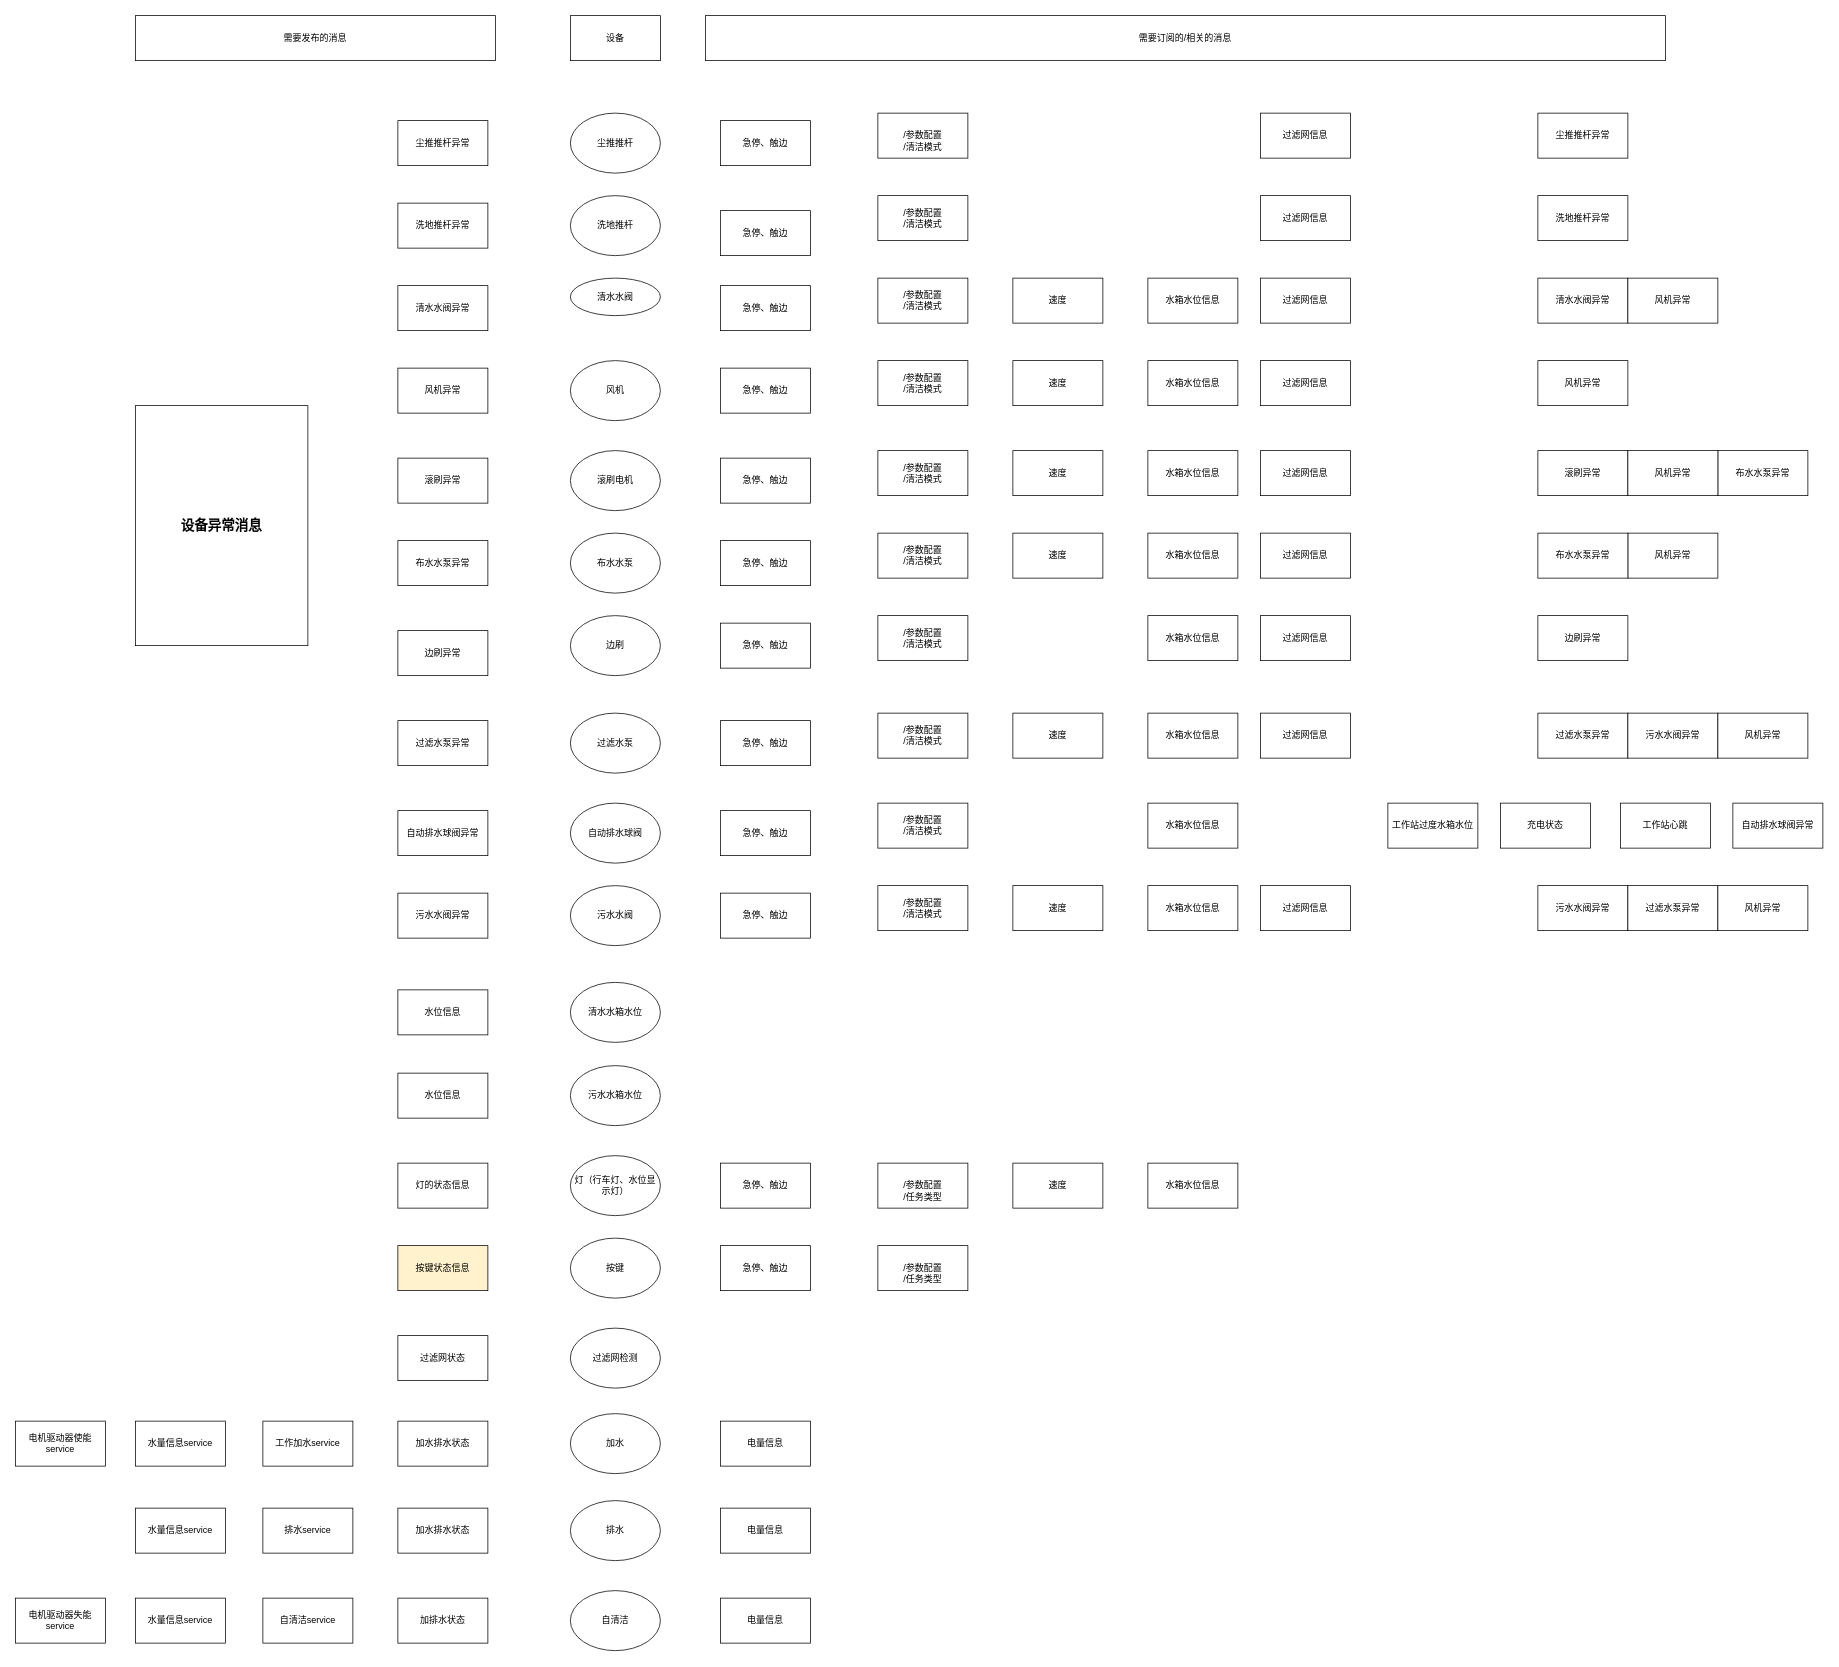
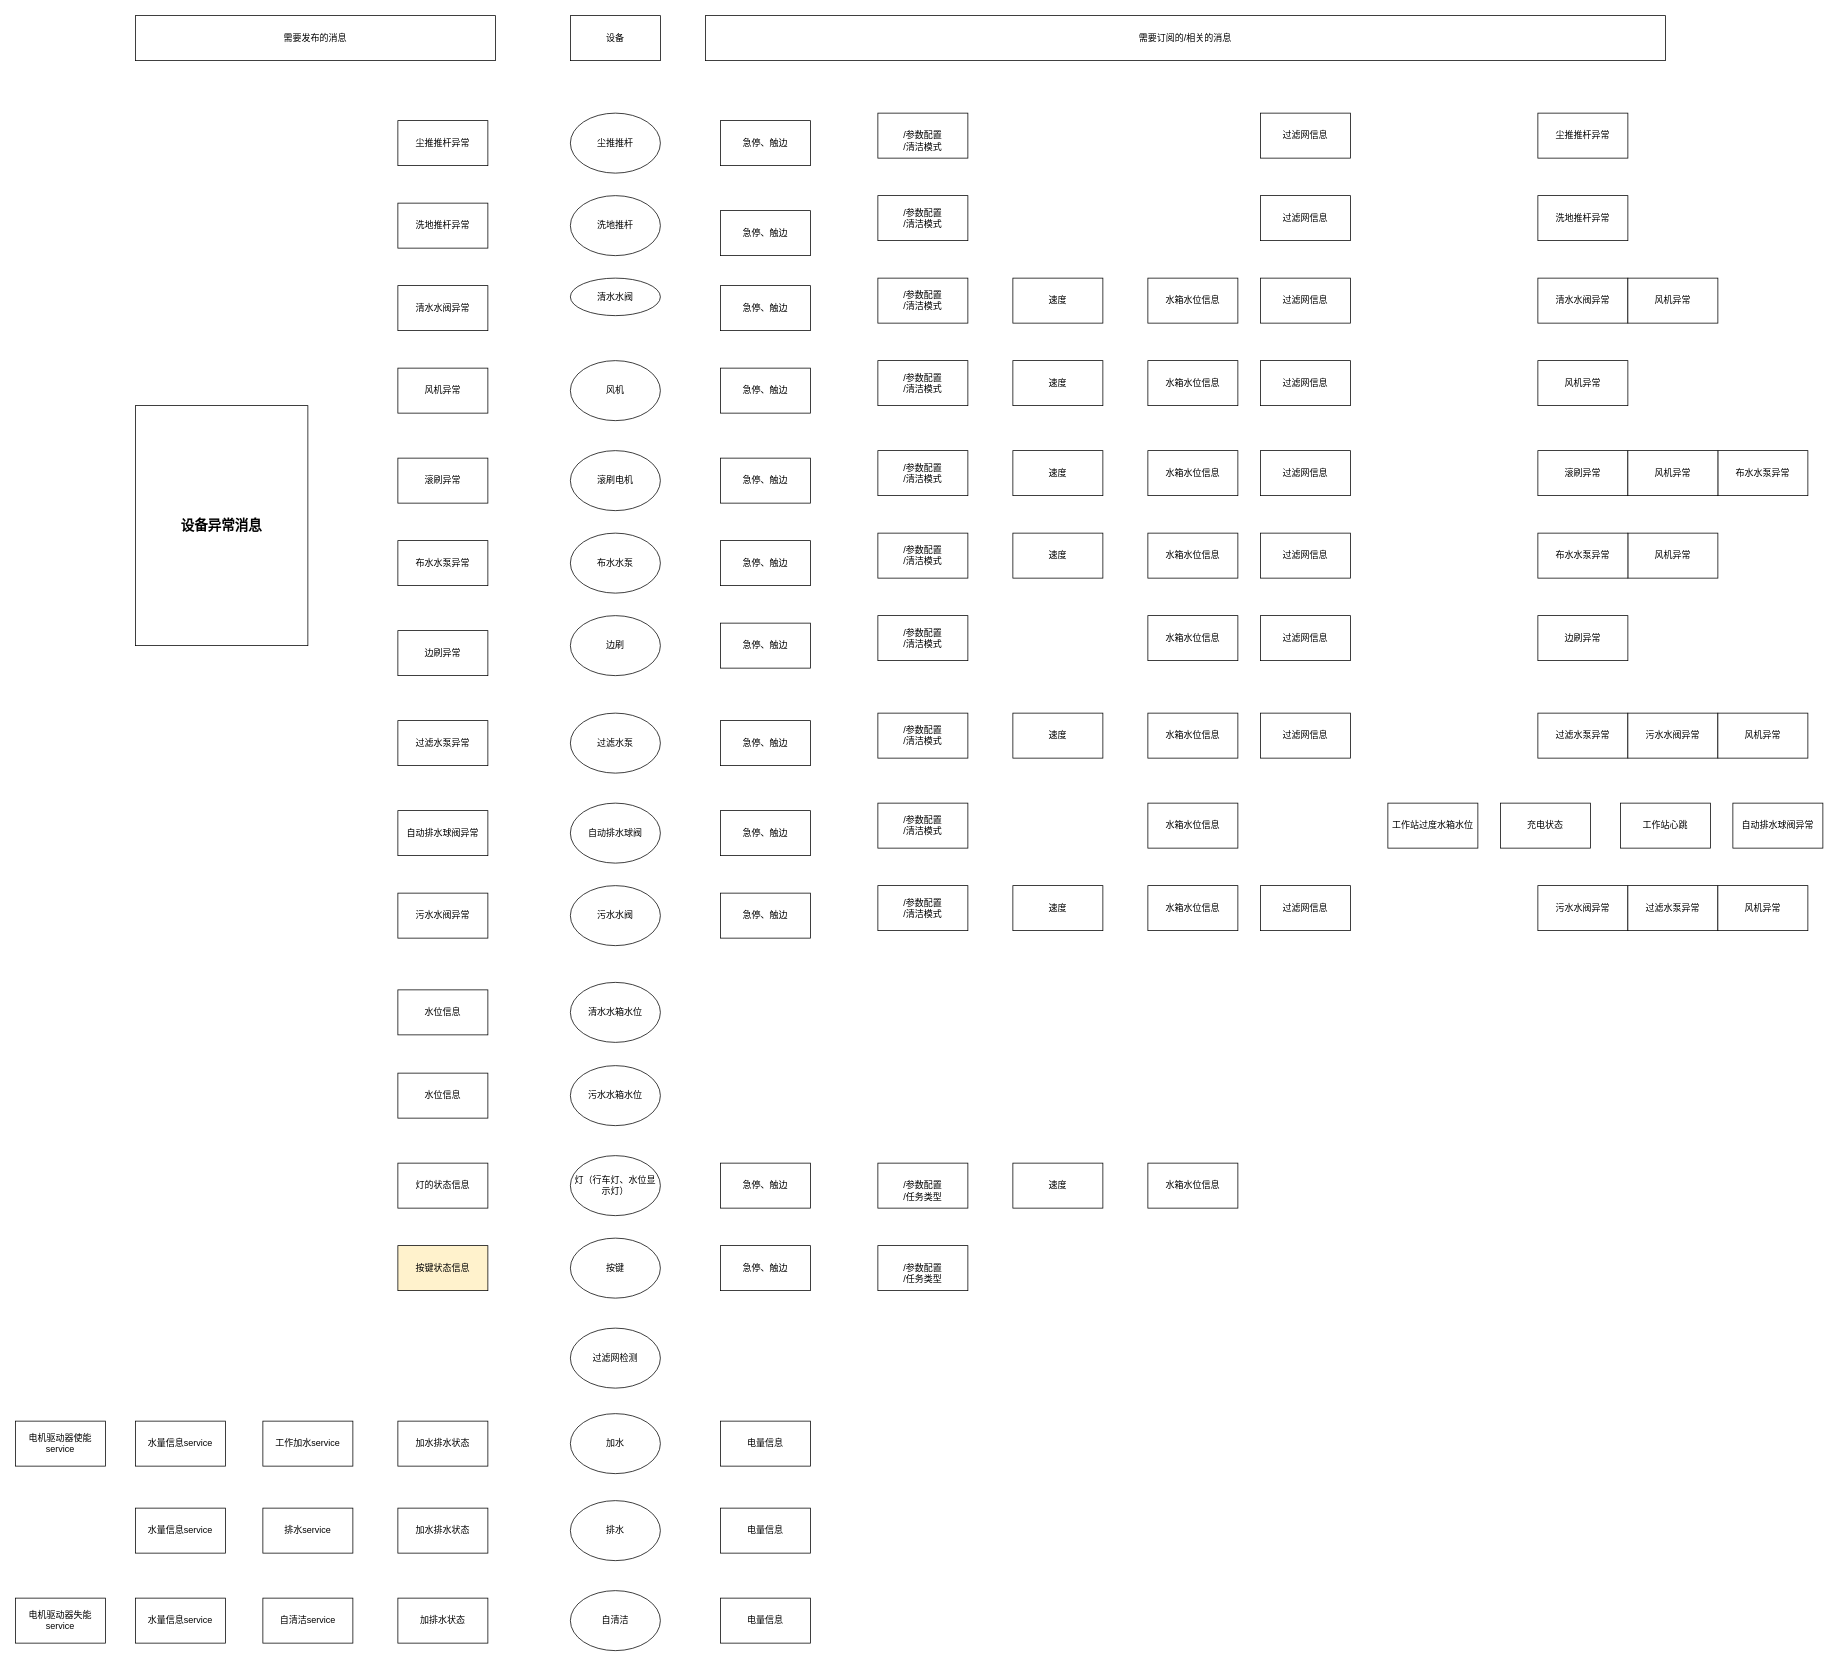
(443, 1358) -> none
